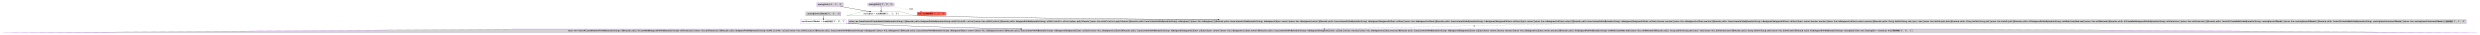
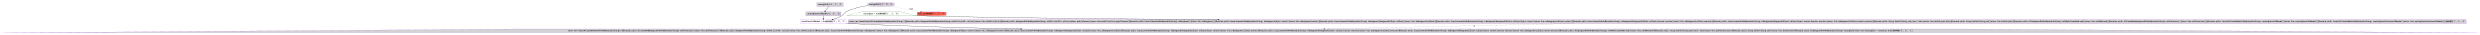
(855, 9) -> (827, 9)
(881, 9) -> (849, 10)
